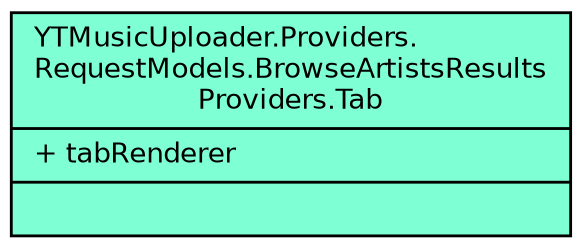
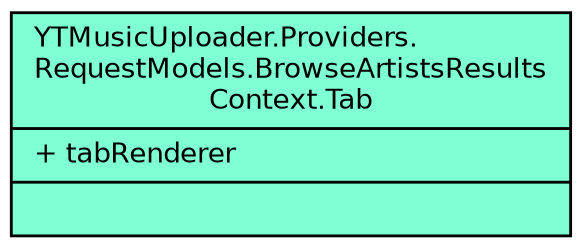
(291, 100) -> (291, 100)
